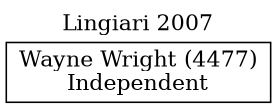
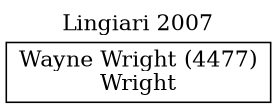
(138, 72) -> (138, 72)
